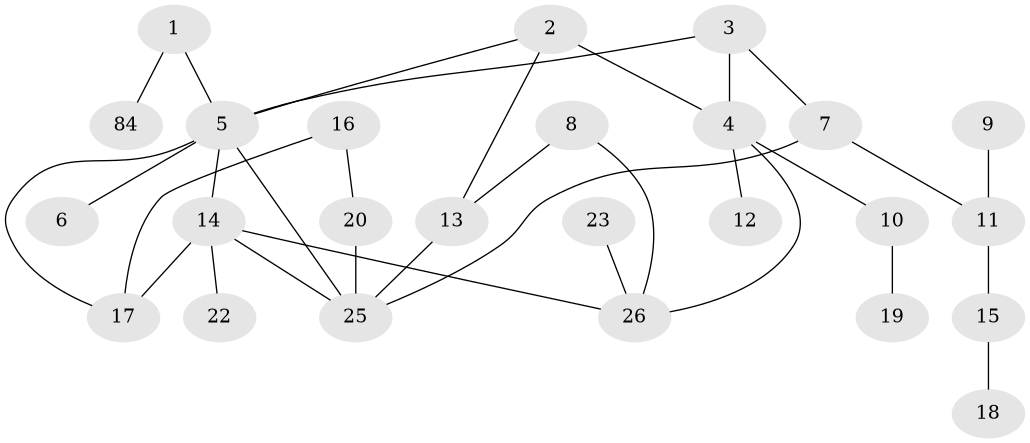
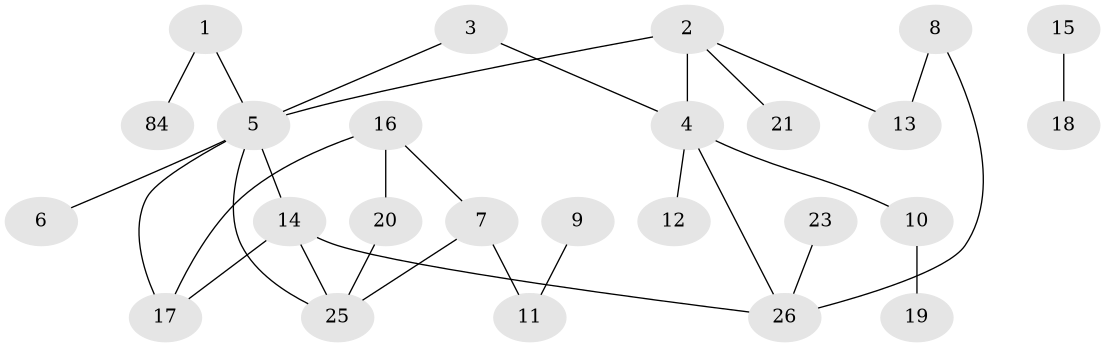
(777, 77) -> (434, 173)
none -> (783, 125)
(988, 270) -> none
(398, 275) -> none
(220, 318) -> none
